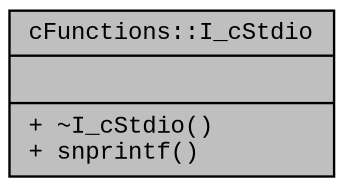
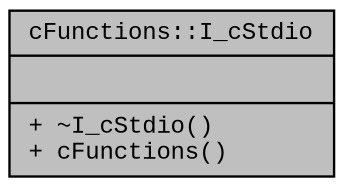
(115, 152) -> (129, 152)
